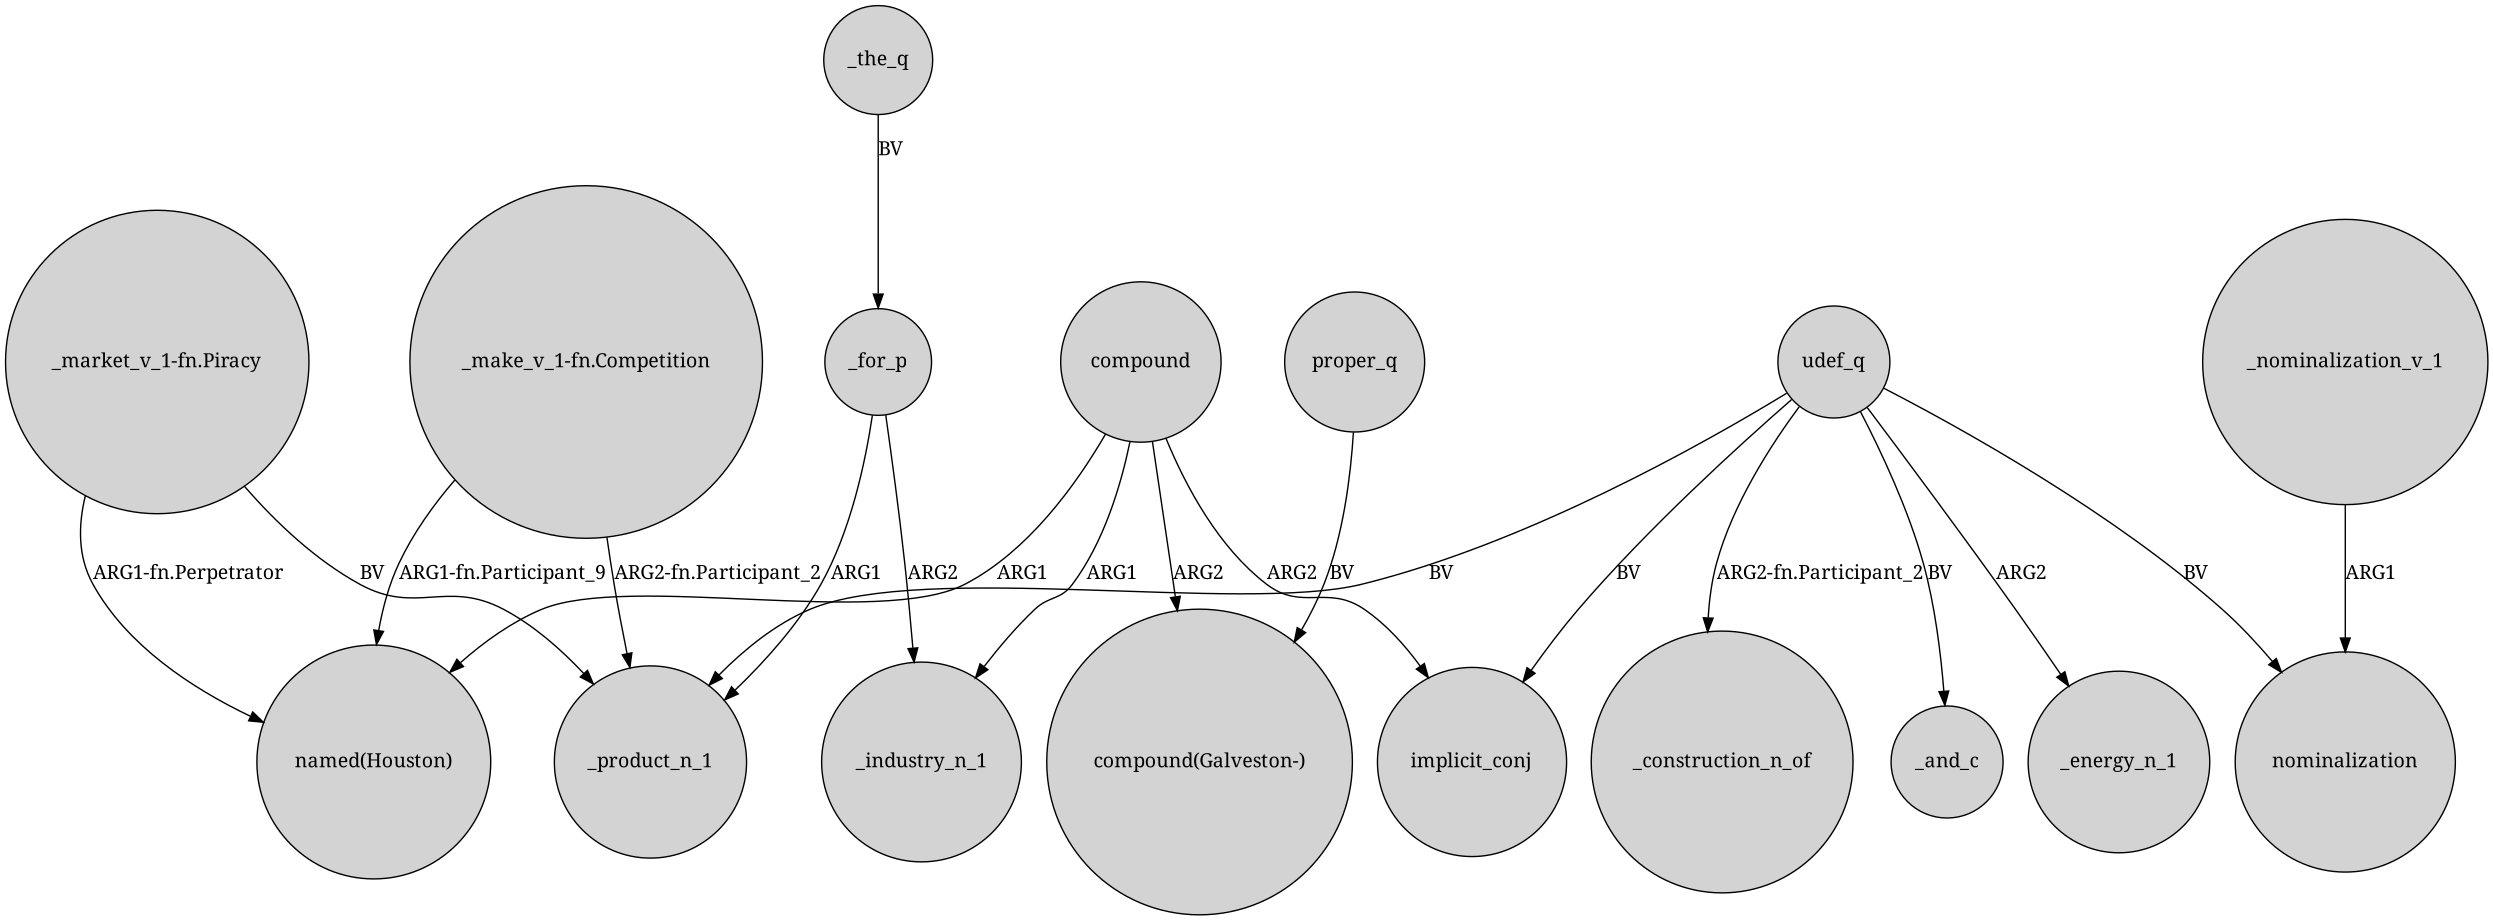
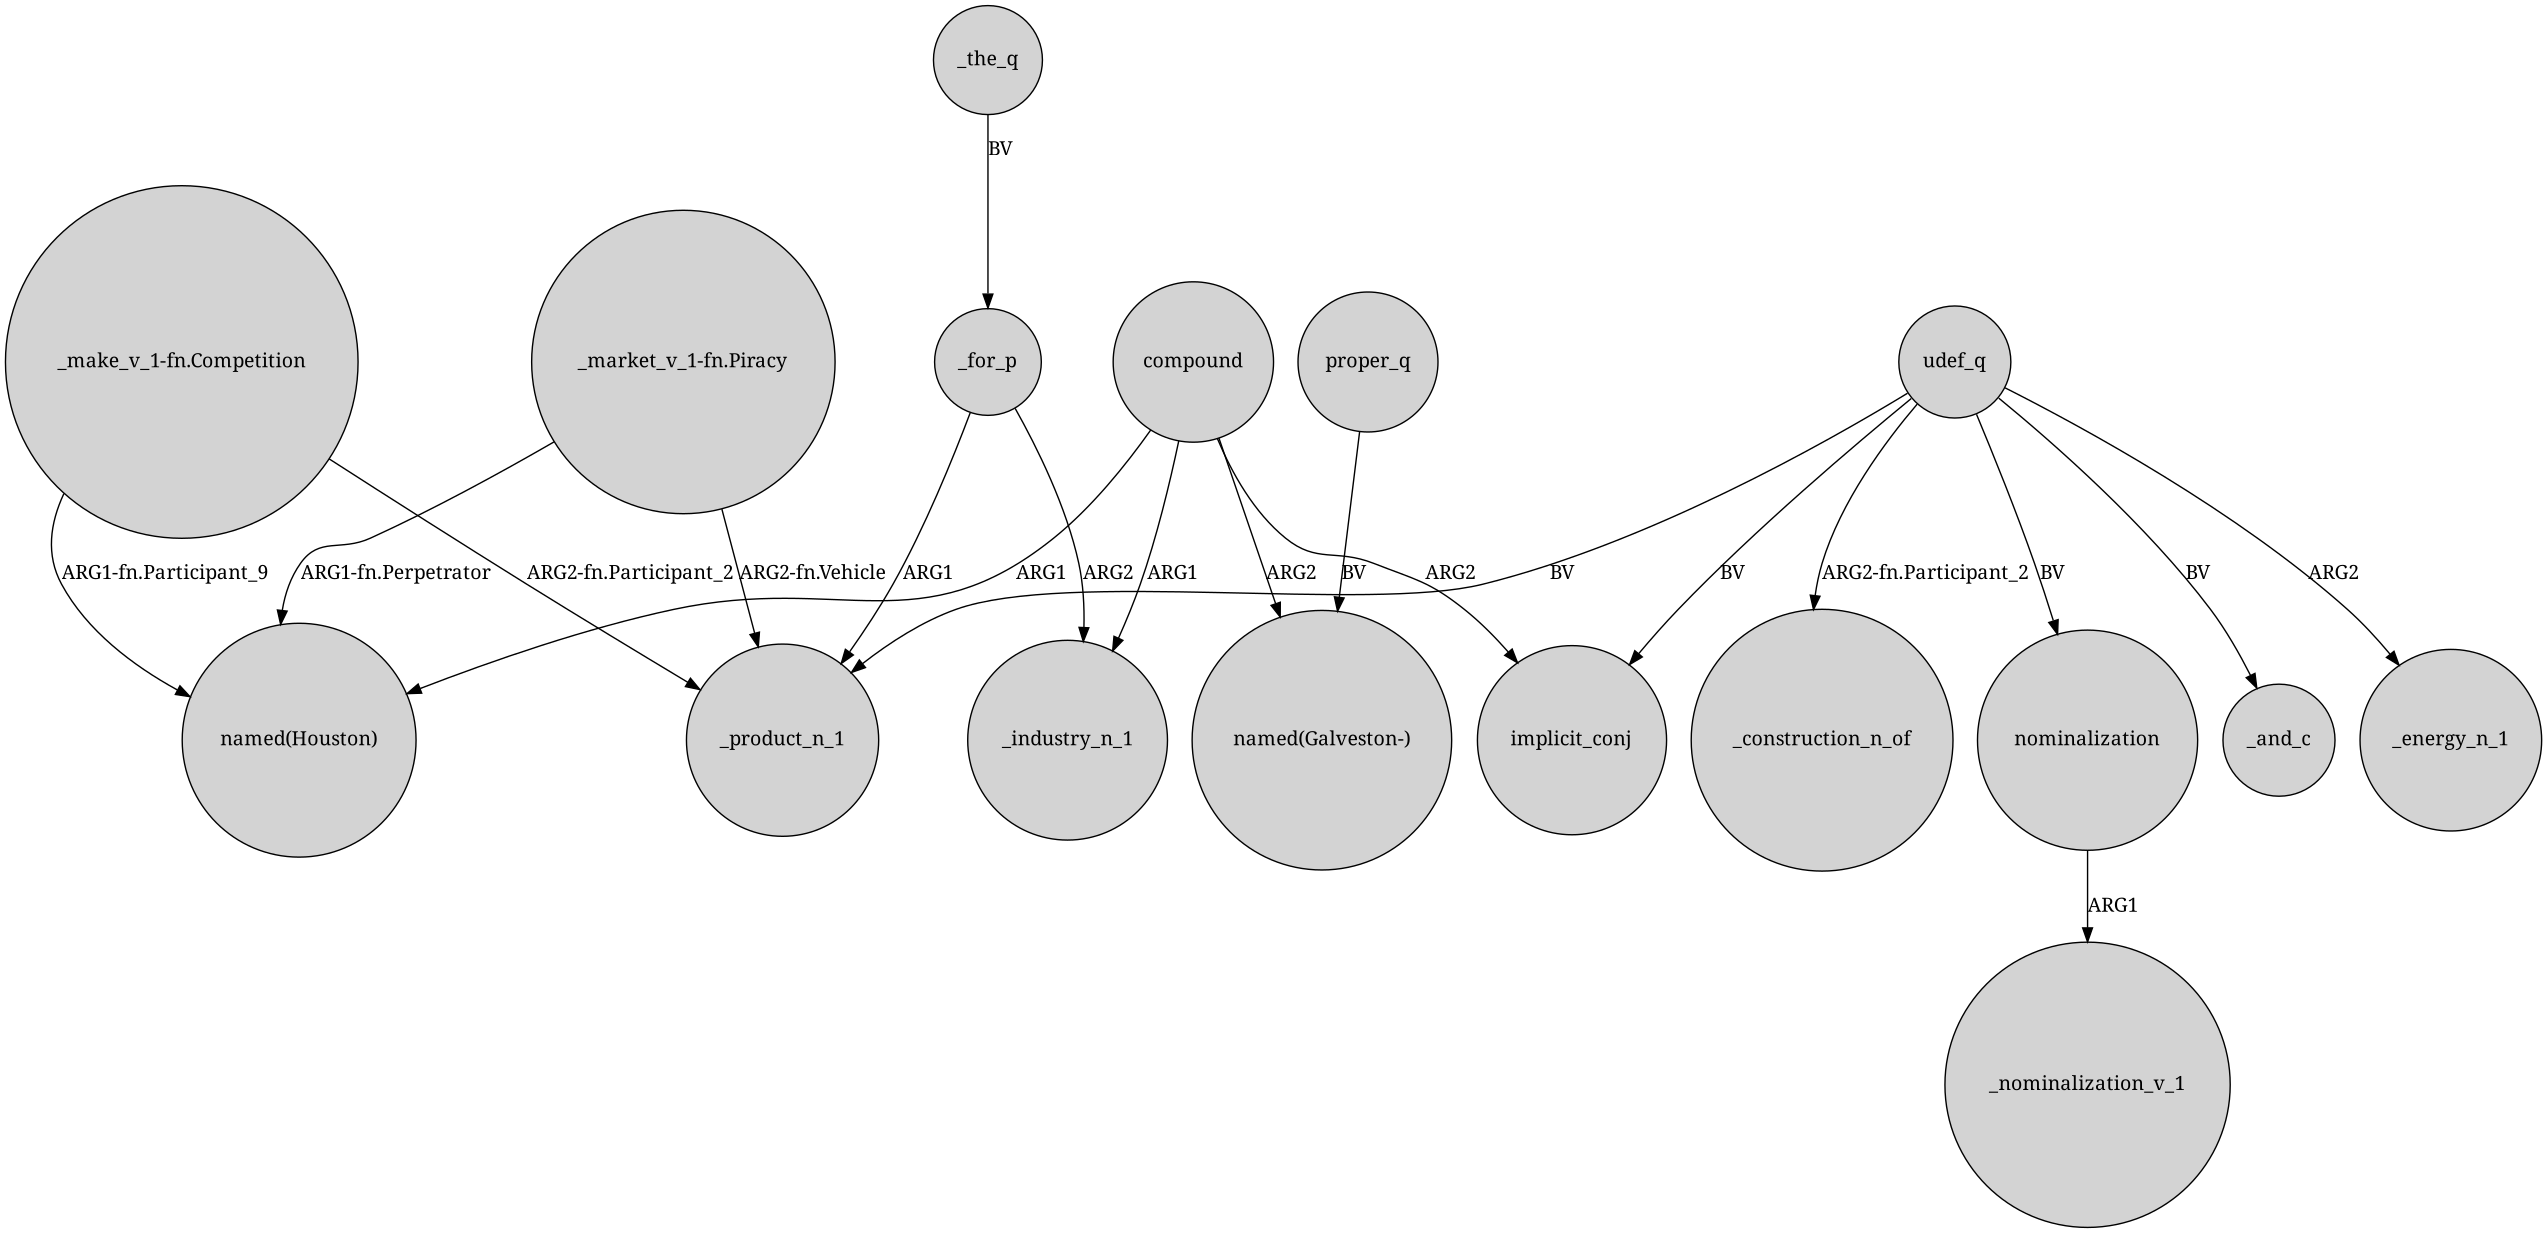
(2345, 572) -> (2088, 889)
(373, 574) -> (813, 574)
(1200, 762) -> (1322, 740)
